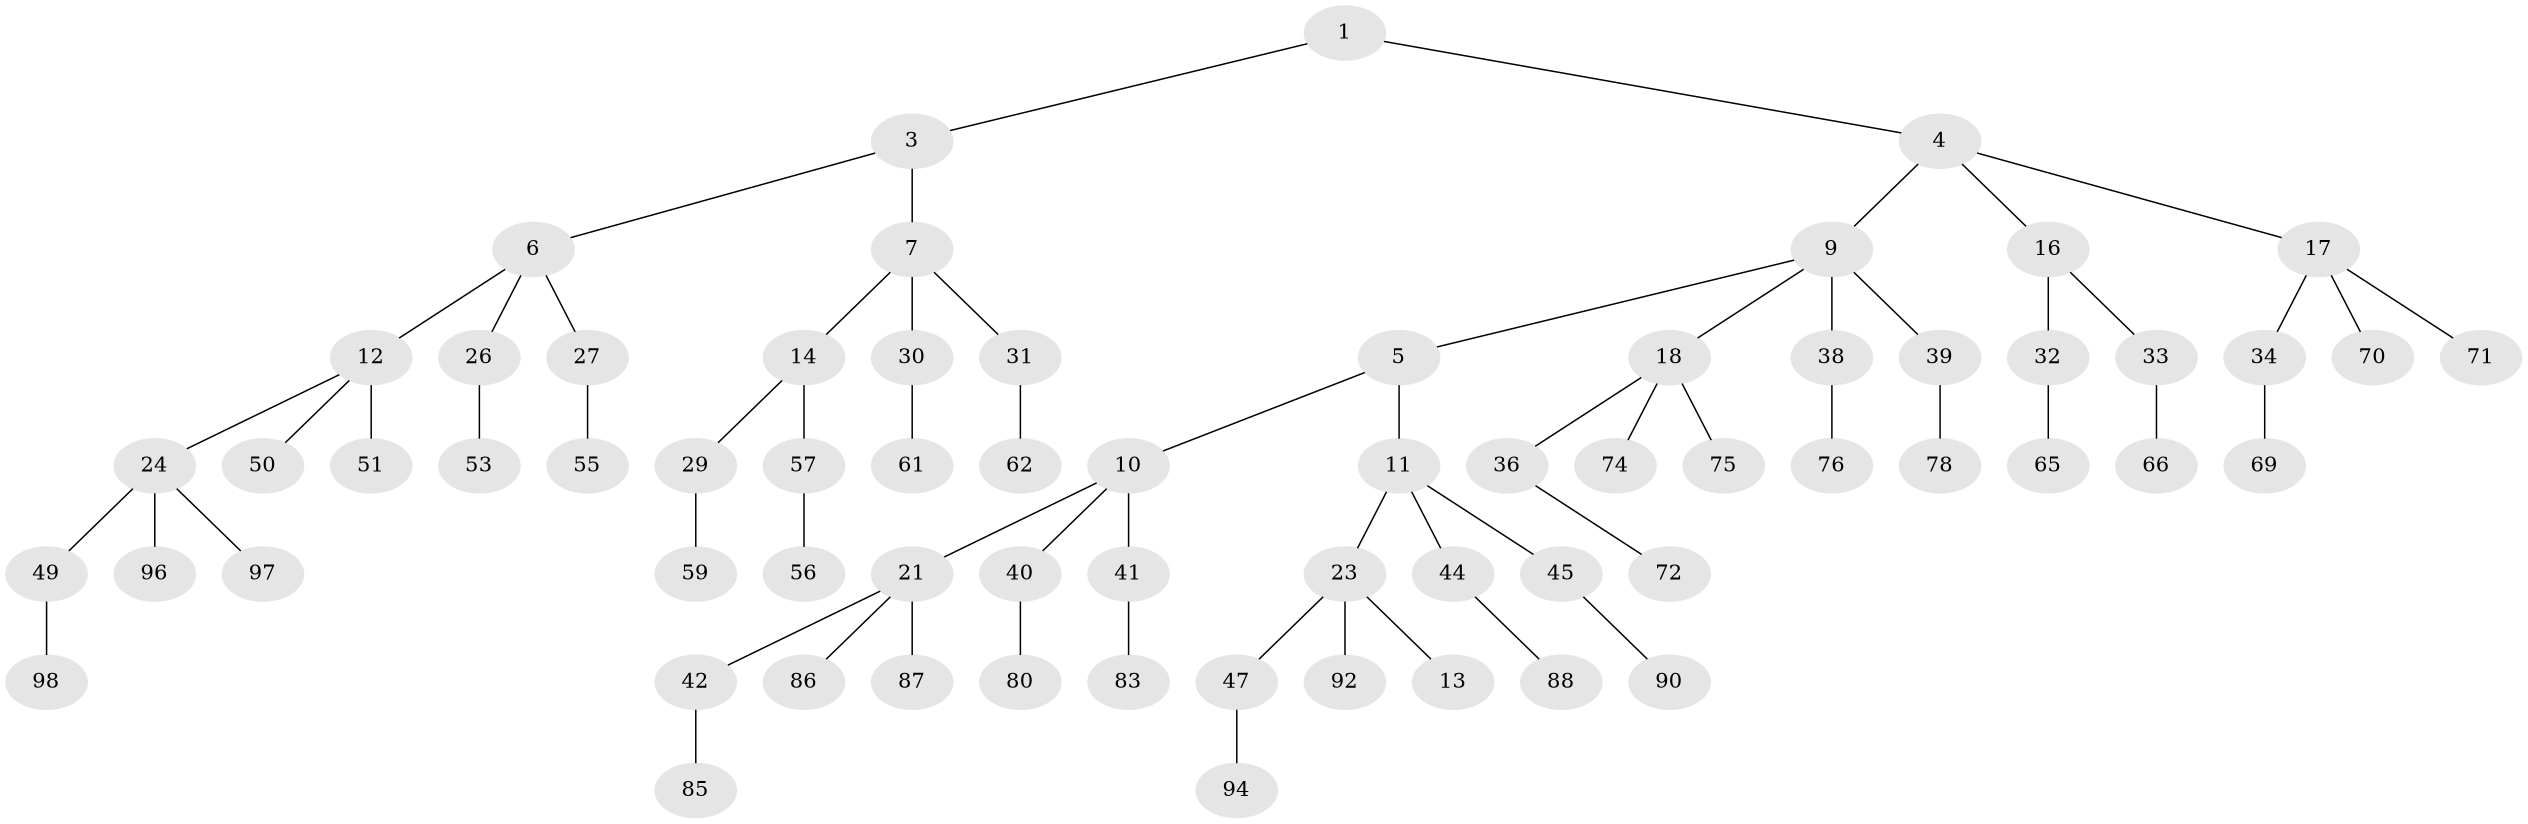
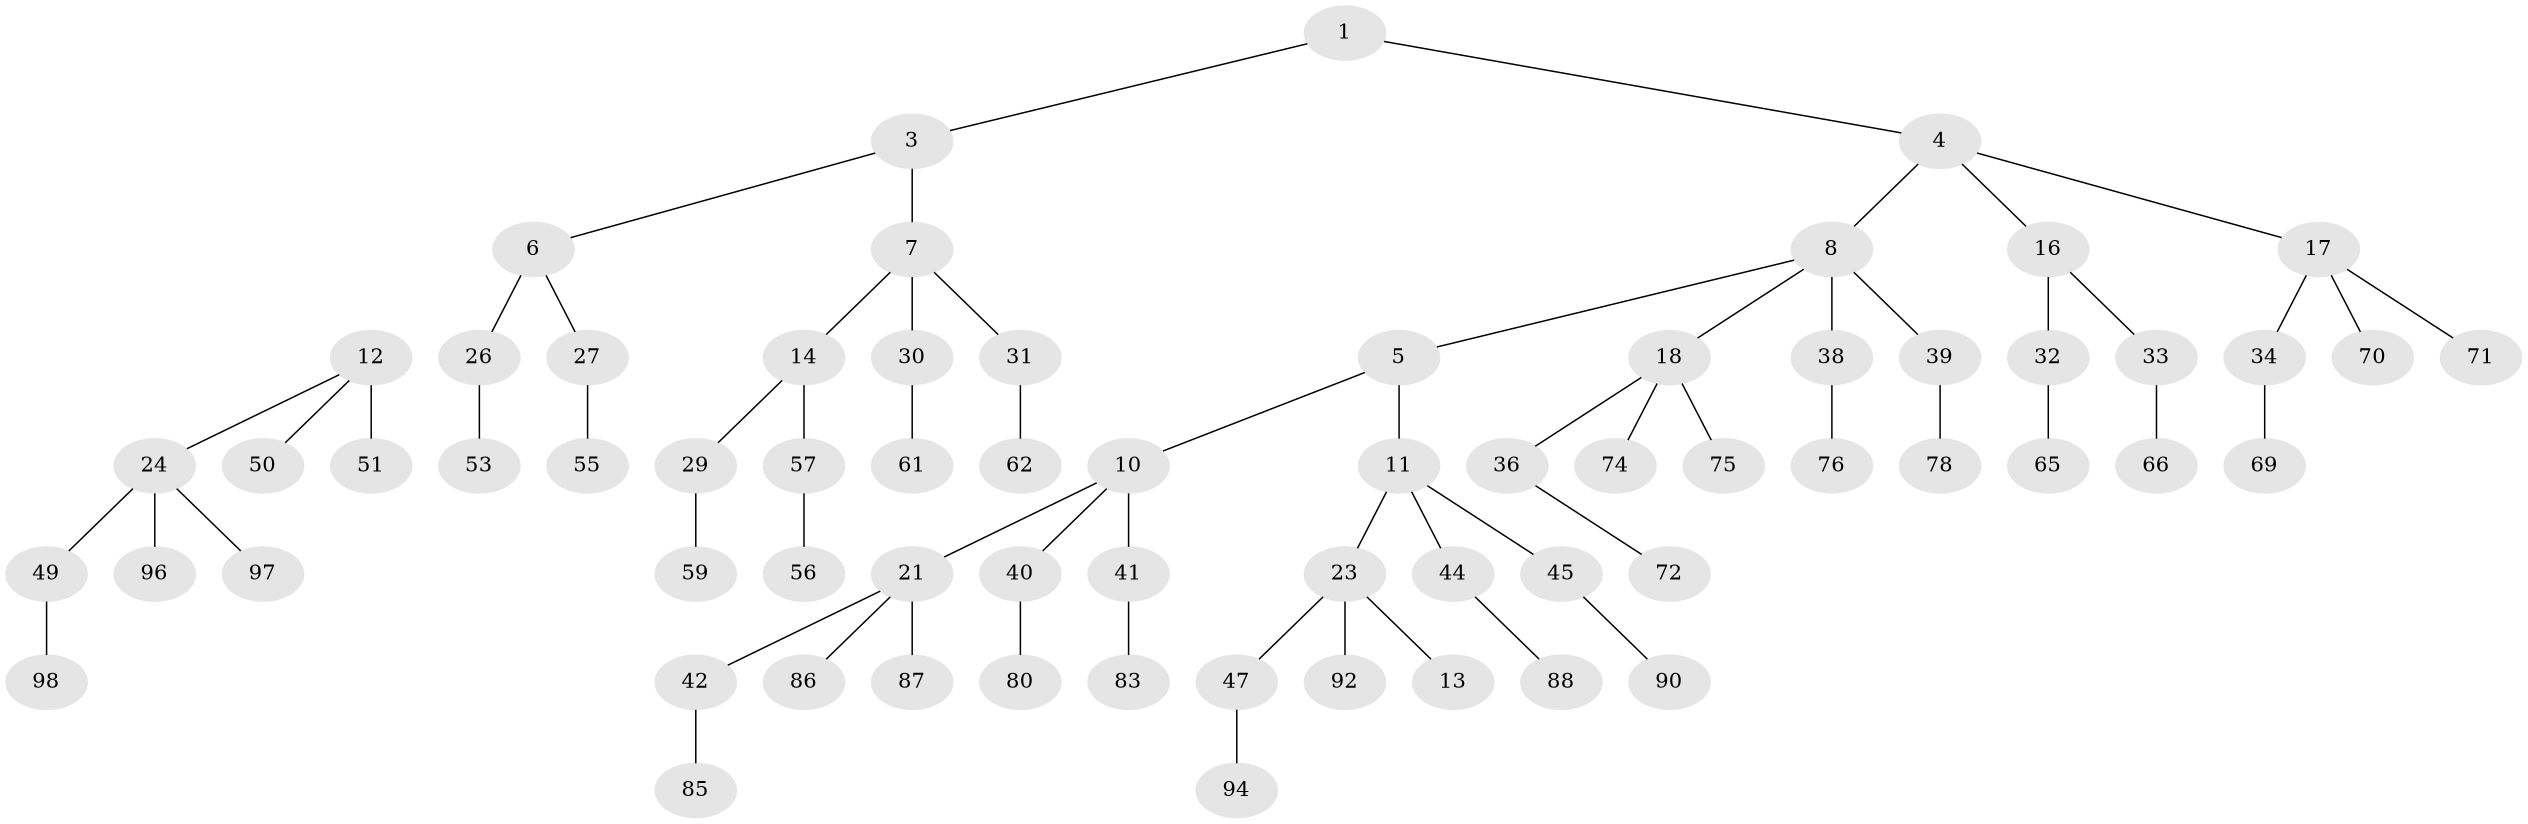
(1832, 249) -> (1832, 249)
(452, 304) -> none
